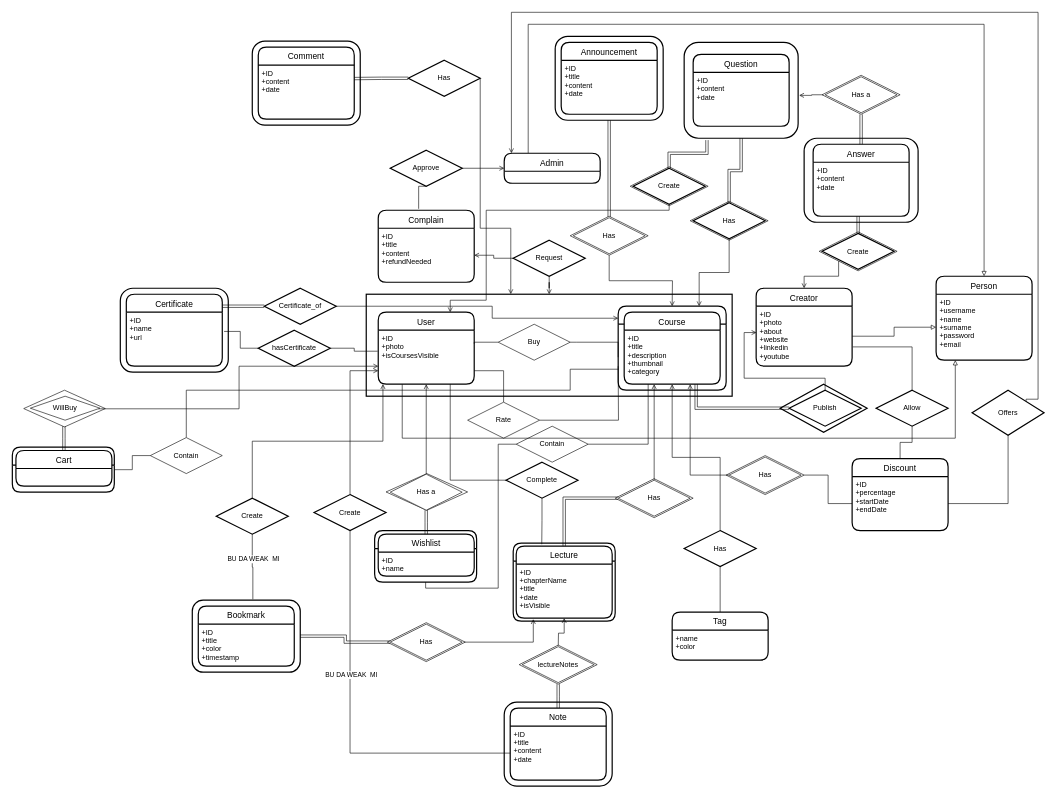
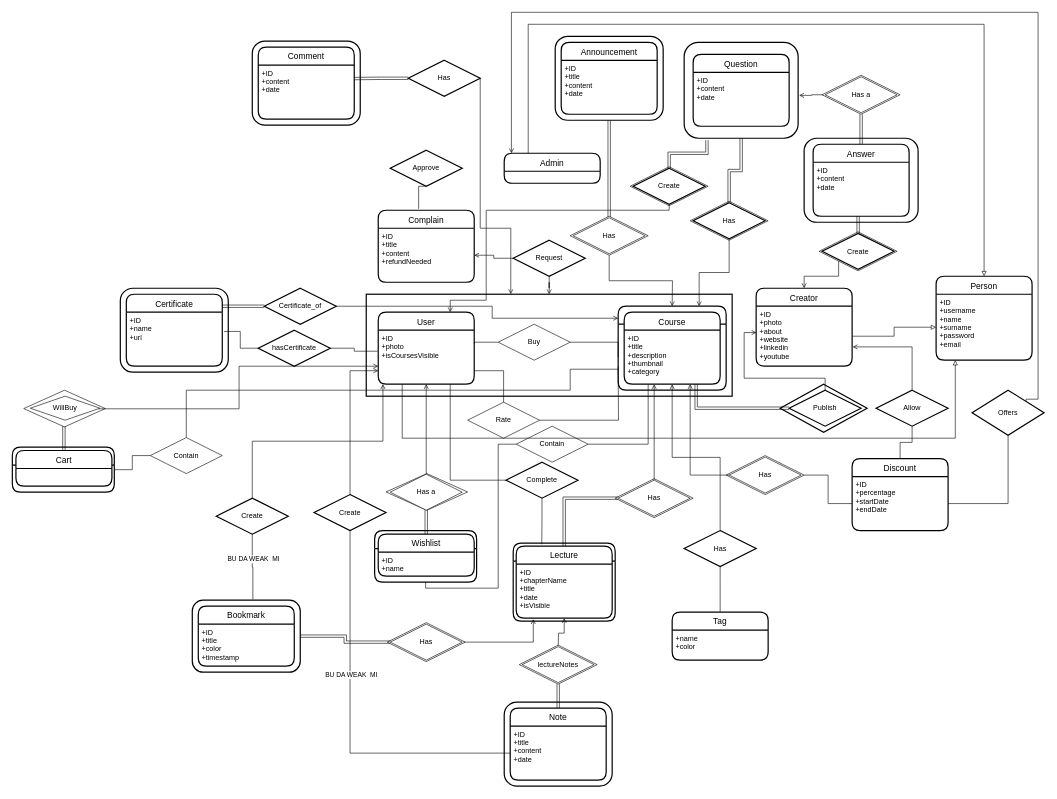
(483, 168) -> none
(856, 347) -> (856, 347)
